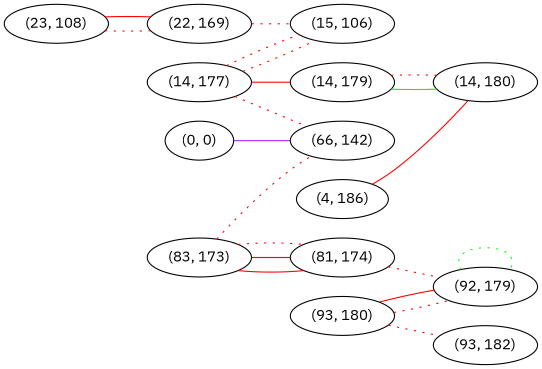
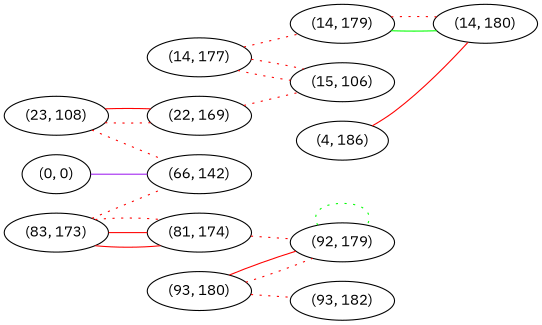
(271, 82) -> (271, 41)
(271, 111) -> (128, 145)
